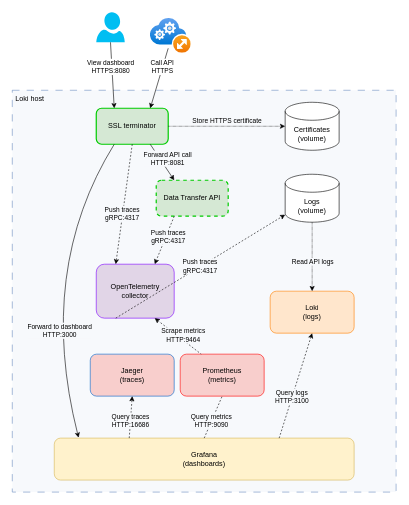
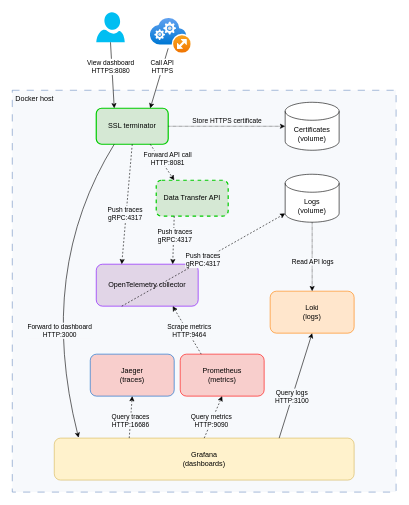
(30, 99) -> (35, 99)
(168, 171) -> (168, 171)
(135, 291) -> (147, 285)
(303, 363) -> (303, 363)
(221, 399) -> (220, 401)
